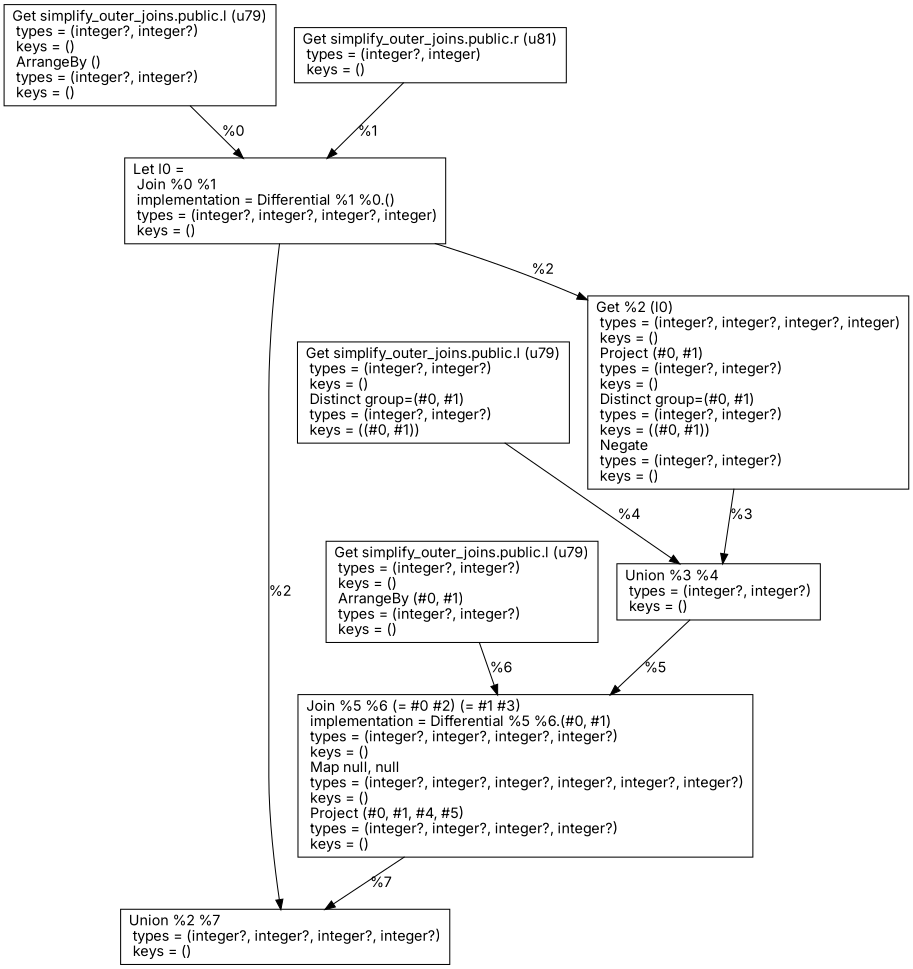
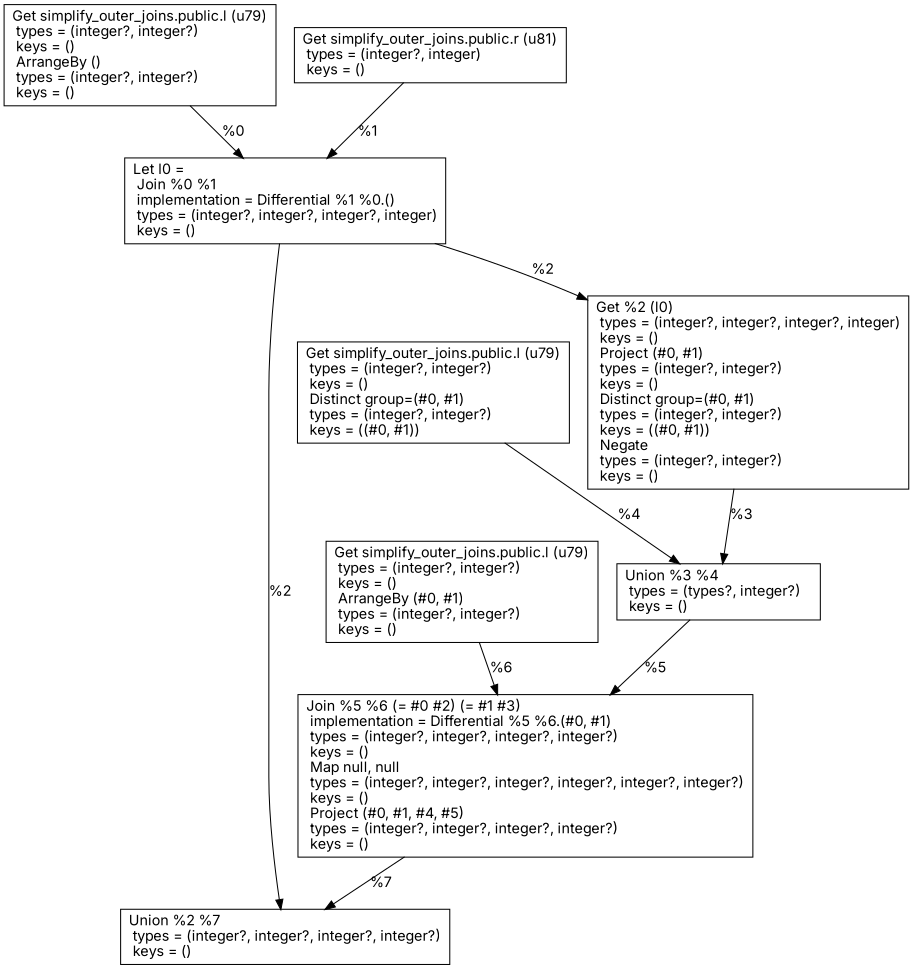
(719, 592) -> (719, 592)
